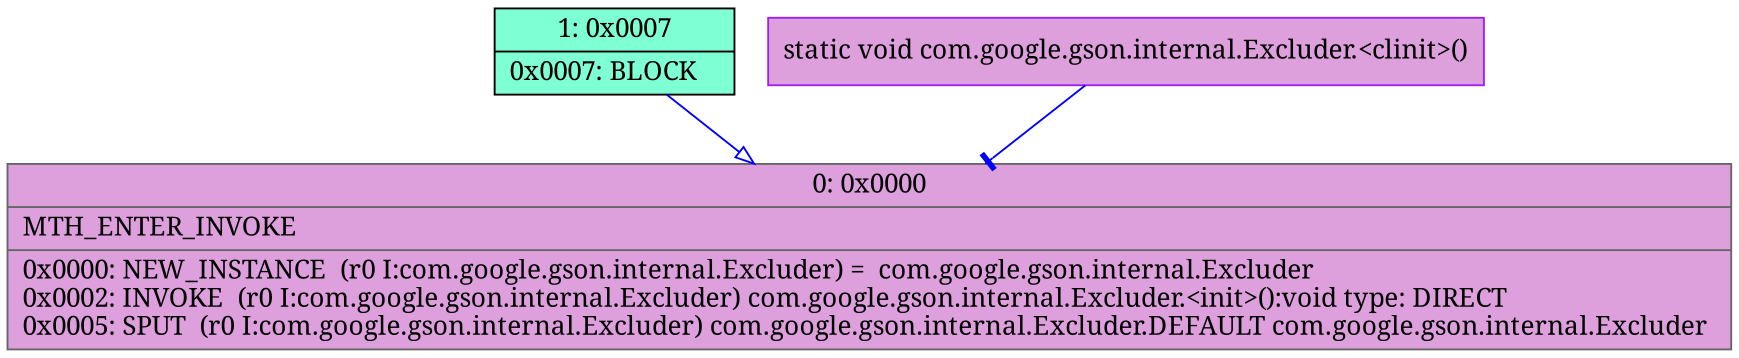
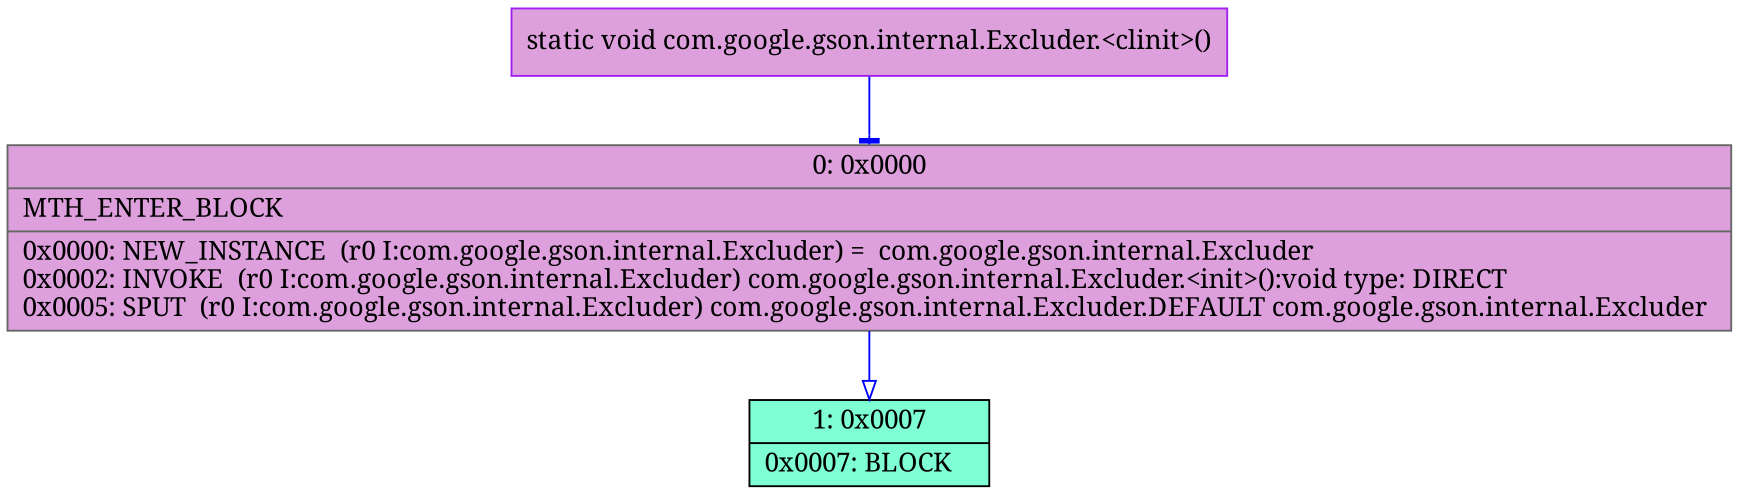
(703, 123) -> (869, 356)
(160, 228) -> (153, 209)
